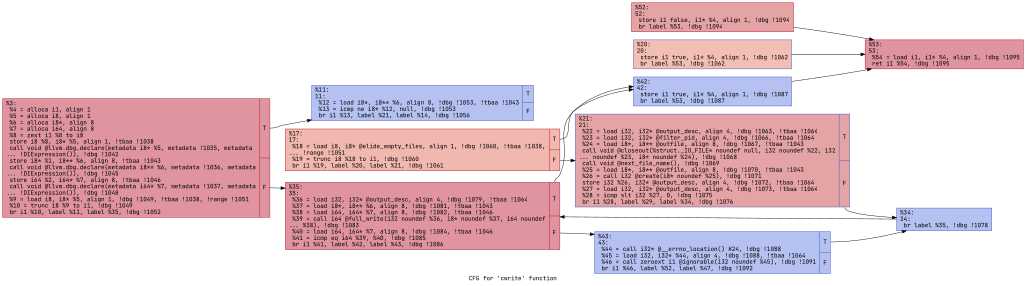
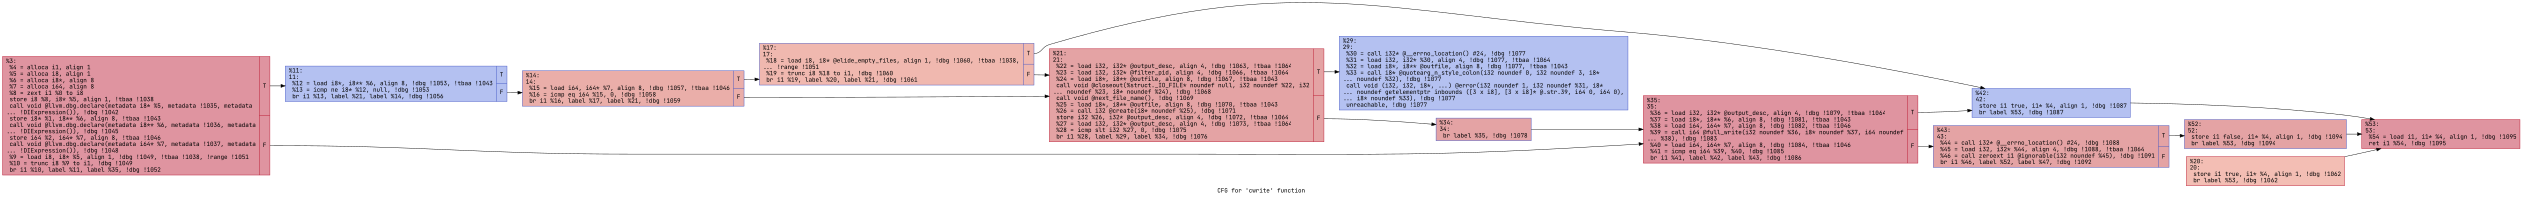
(712, 17) -> (2265, 134)
(712, 54) -> (2265, 171)
none -> (1484, 73)
none -> (633, 88)
(423, 150) -> (897, 64)
(712, 161) -> (1187, 95)
(944, 219) -> (1484, 129)
(867, 239) -> (2175, 136)
(712, 253) -> (2051, 146)
